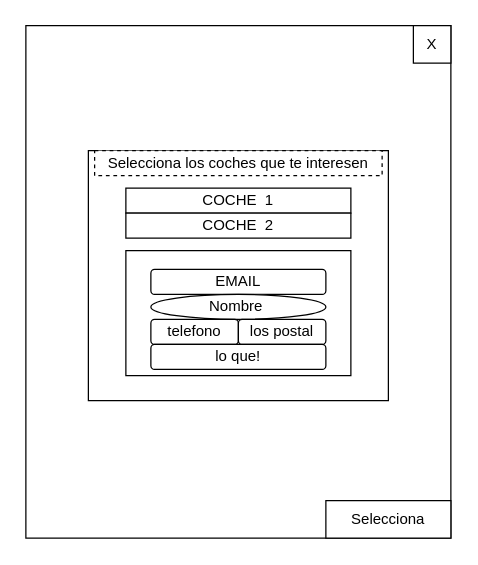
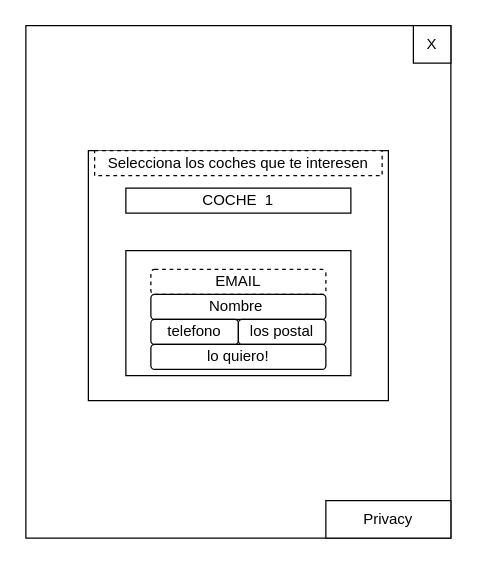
(238, 226) -> none
(238, 282) -> (238, 282)
(238, 307) -> (238, 307)
(238, 357) -> (238, 357)
(388, 519) -> (388, 519)
